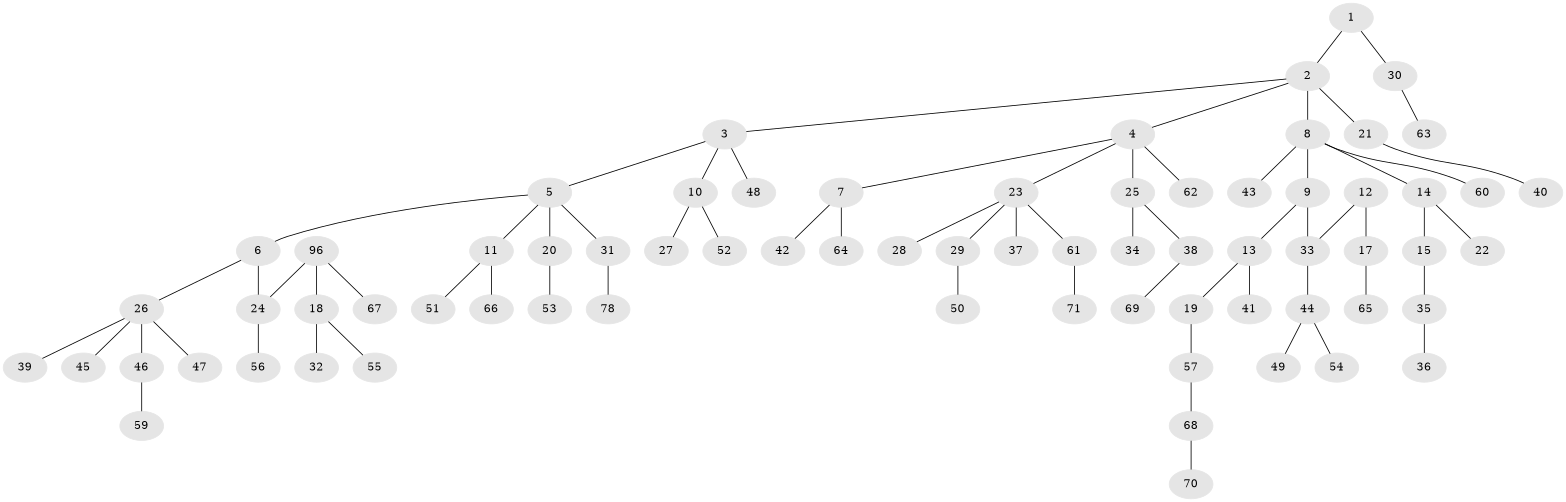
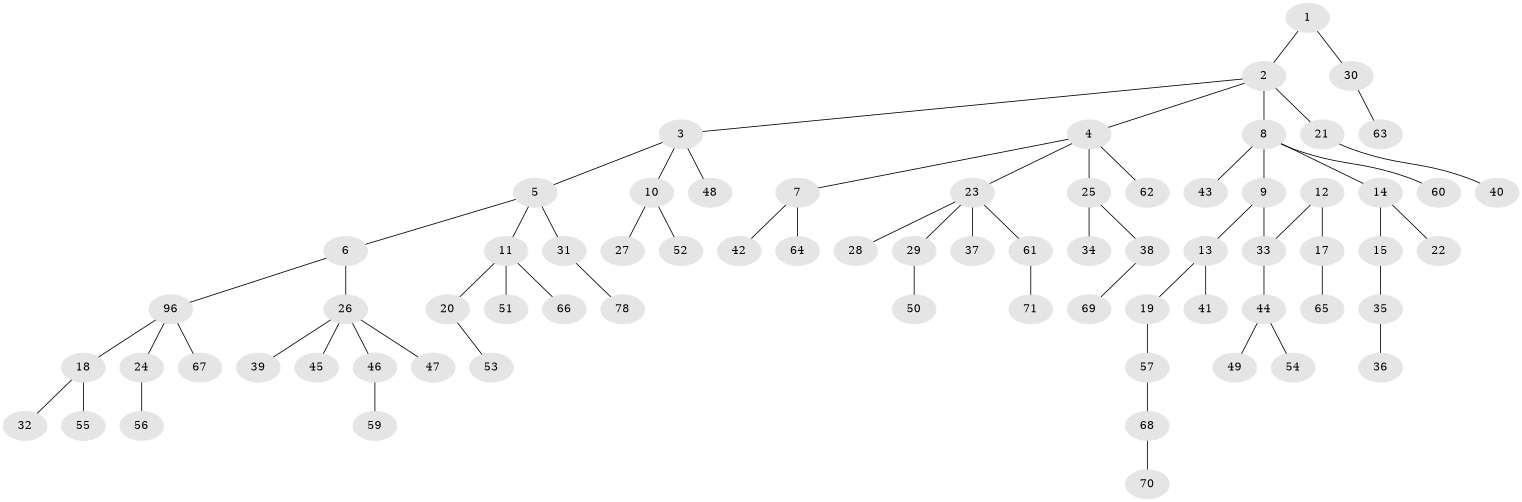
(550, 222) -> (477, 280)
(258, 280) -> (258, 280)
